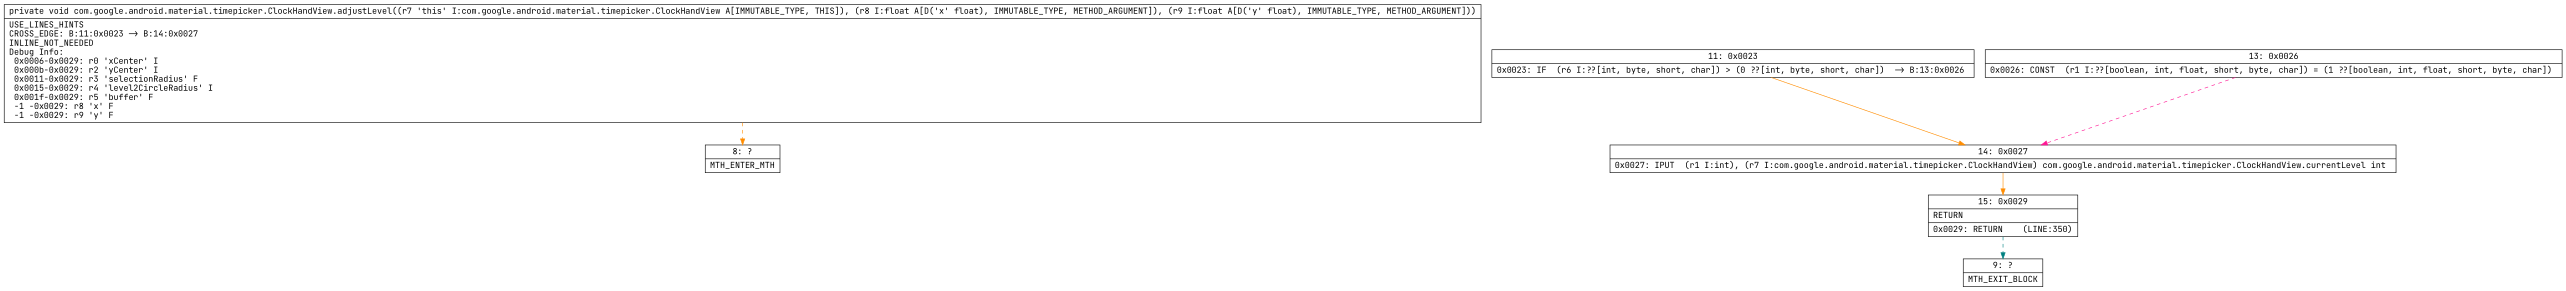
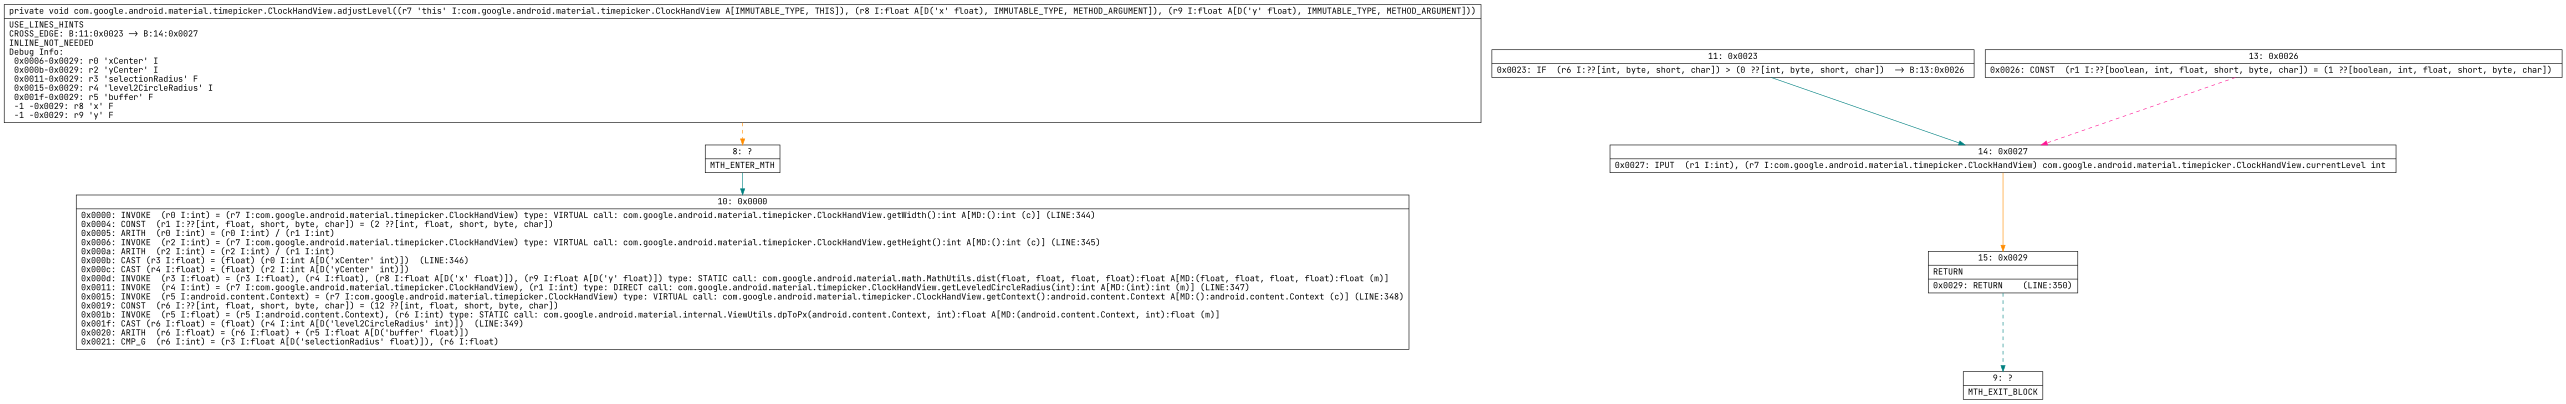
(1865, 110) -> (1865, 110)
none -> (743, 272)
